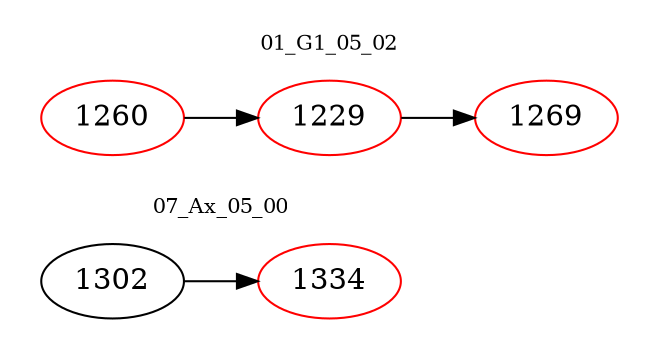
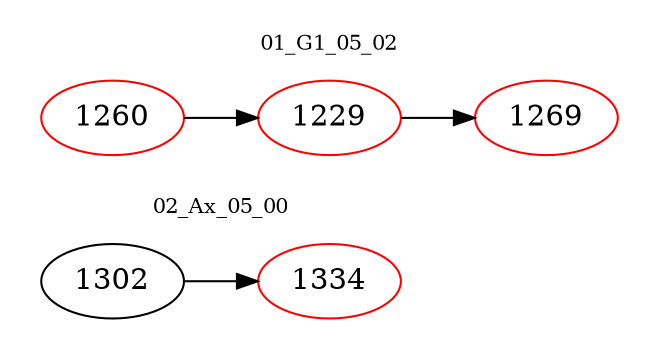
(221, 208) -> (221, 208)
